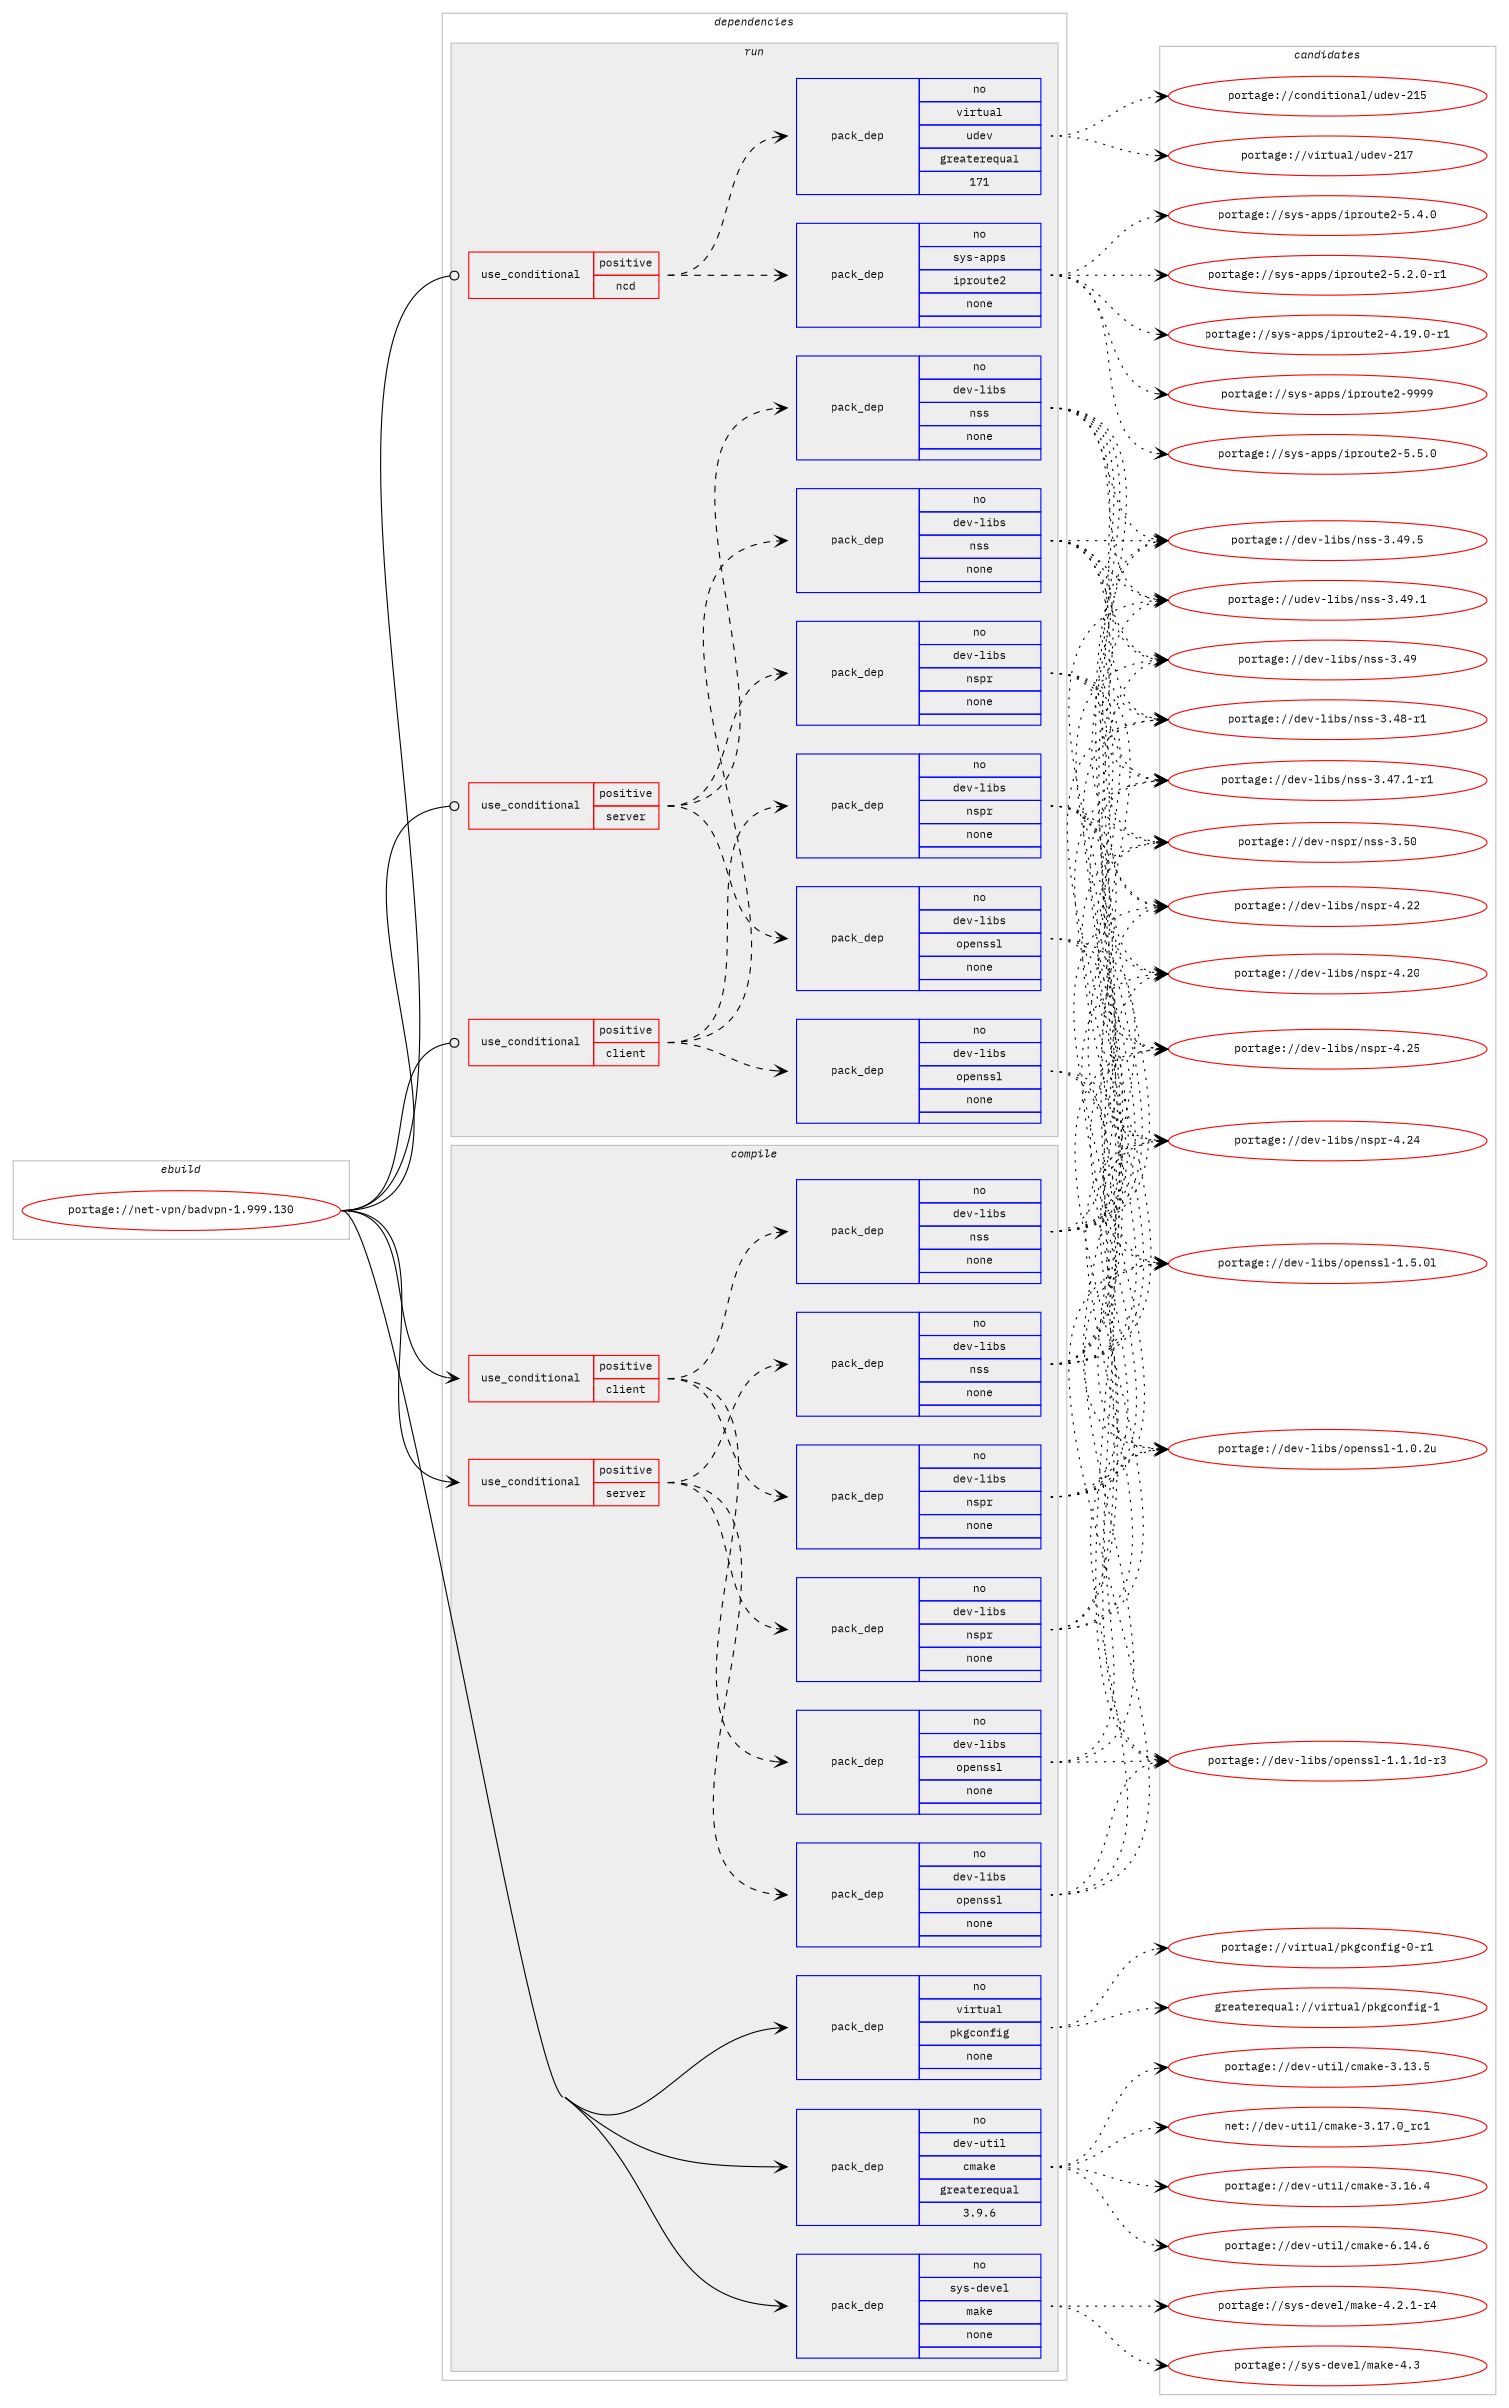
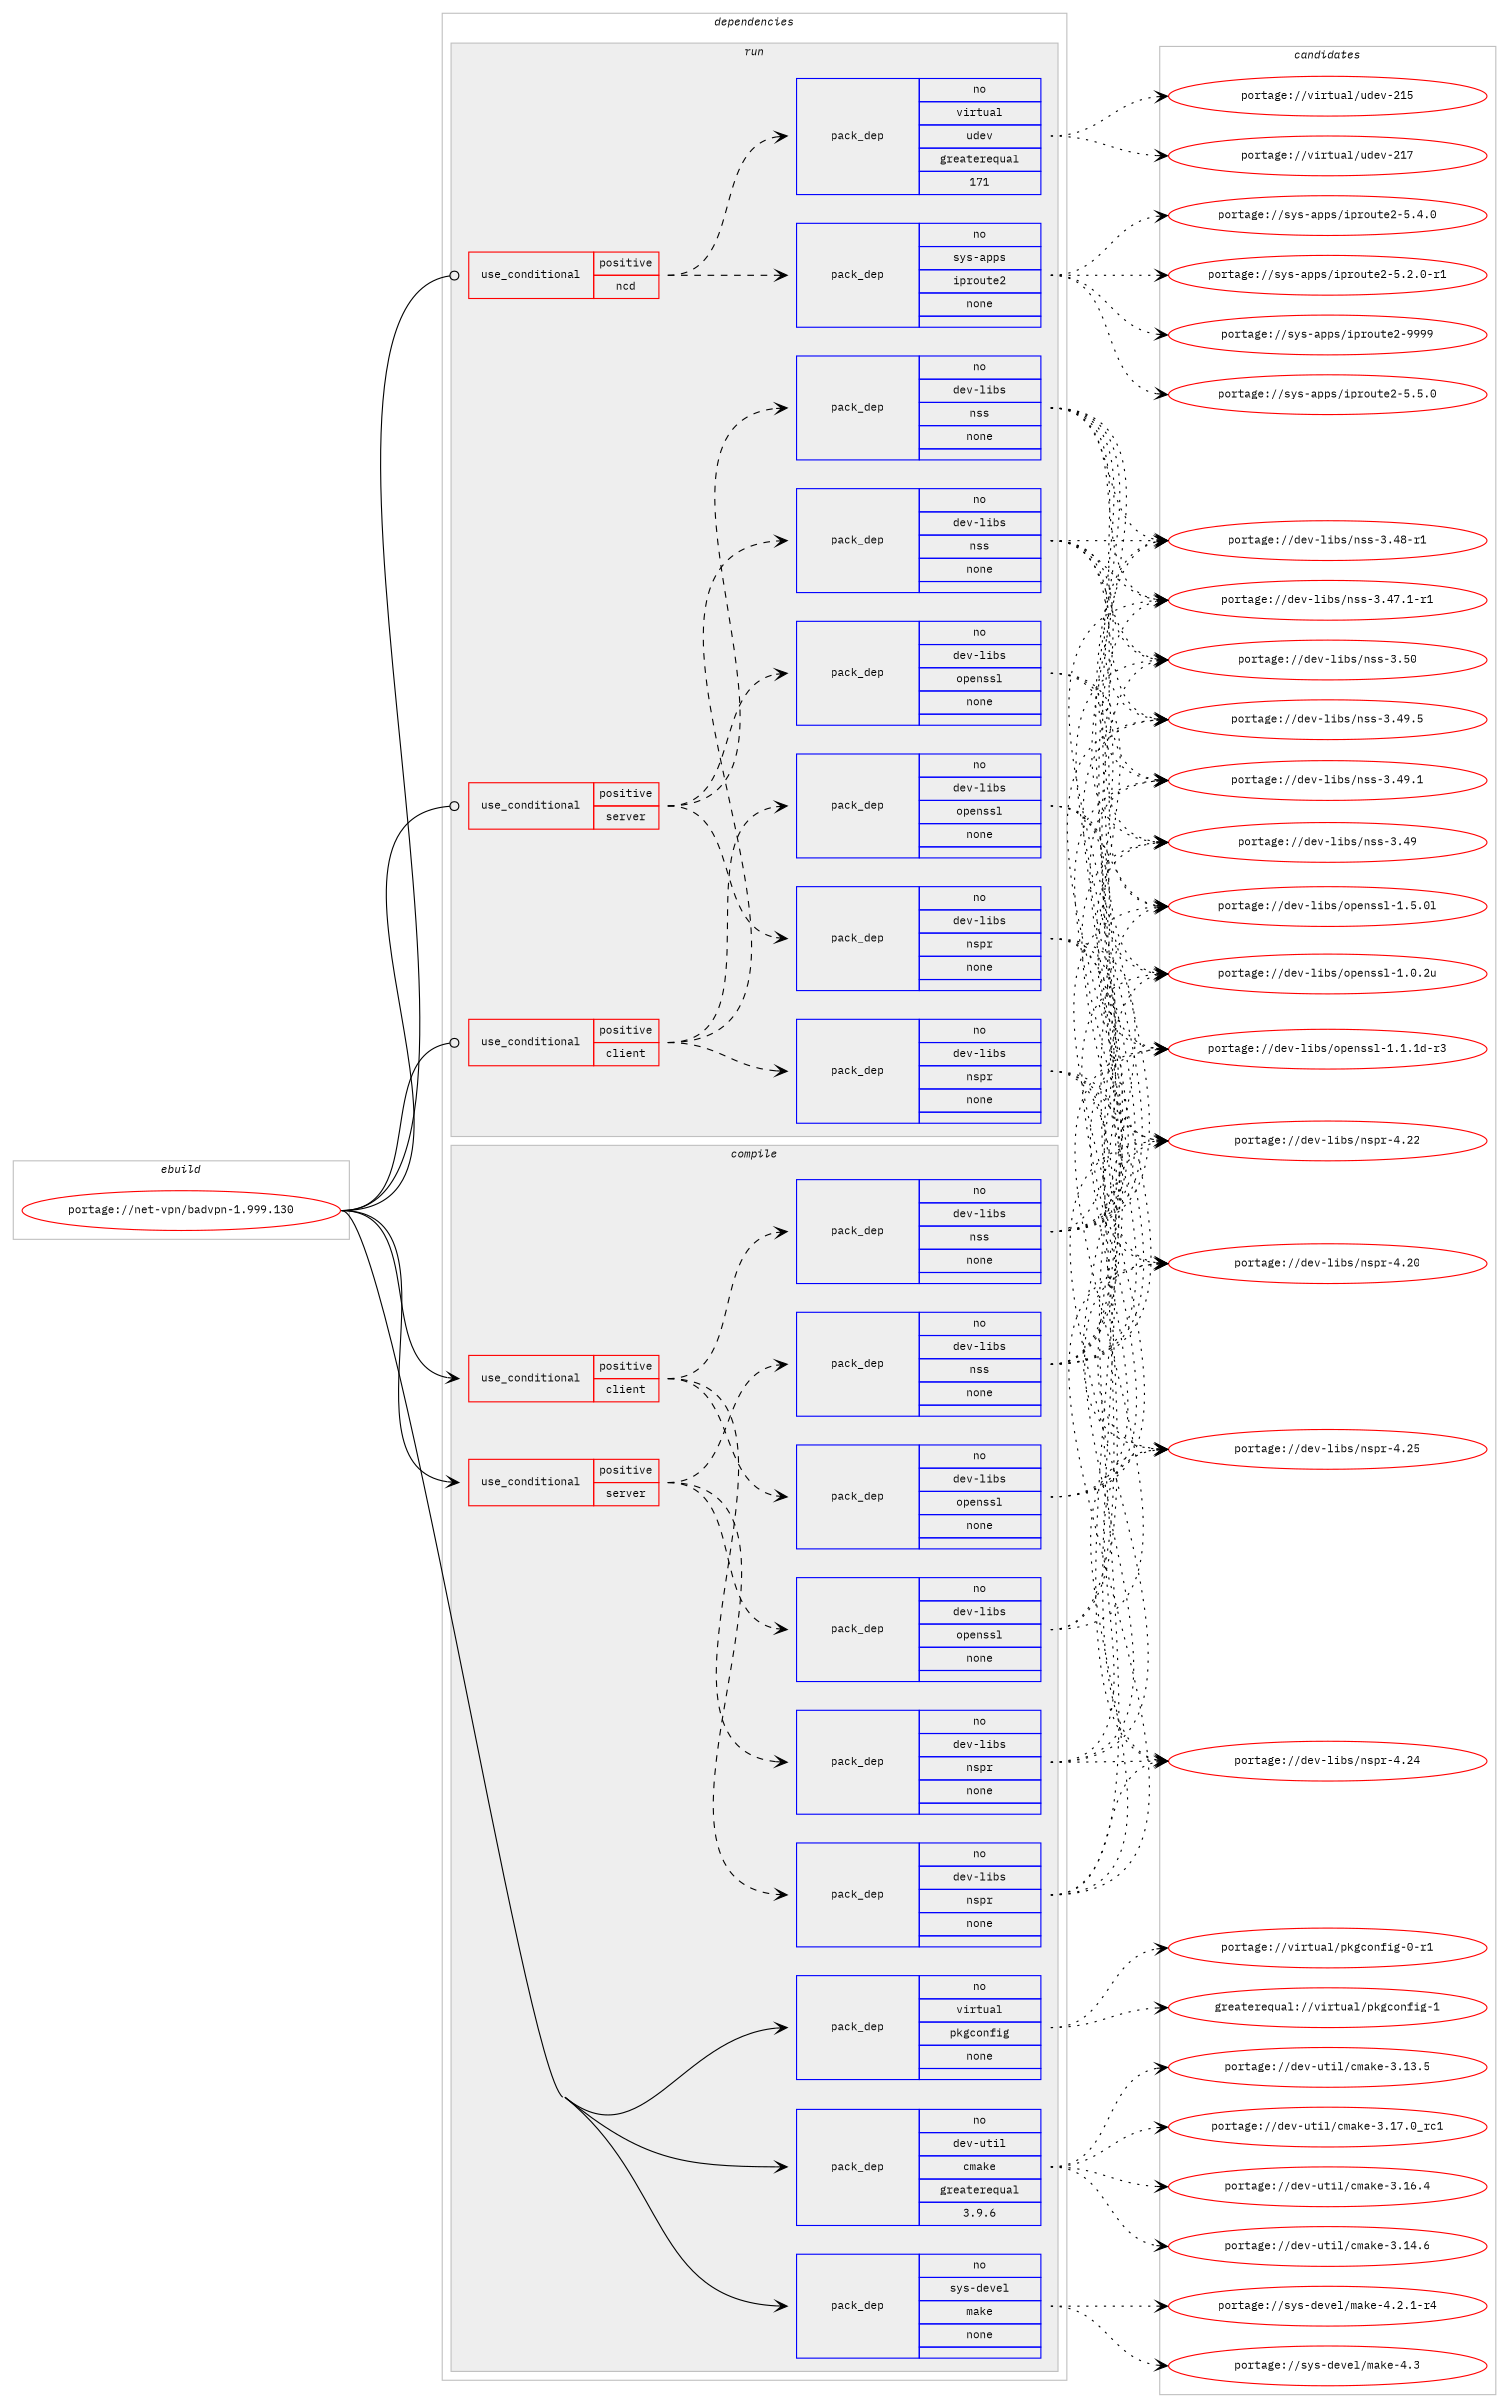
(1328, 96) -> (1328, 96)
(1328, 335) -> none
(1328, 600) -> (1328, 781)
(1328, 842) -> (1328, 660)
(1328, 2127) -> (1328, 2127)
(1328, 2246) -> (1328, 2246)
